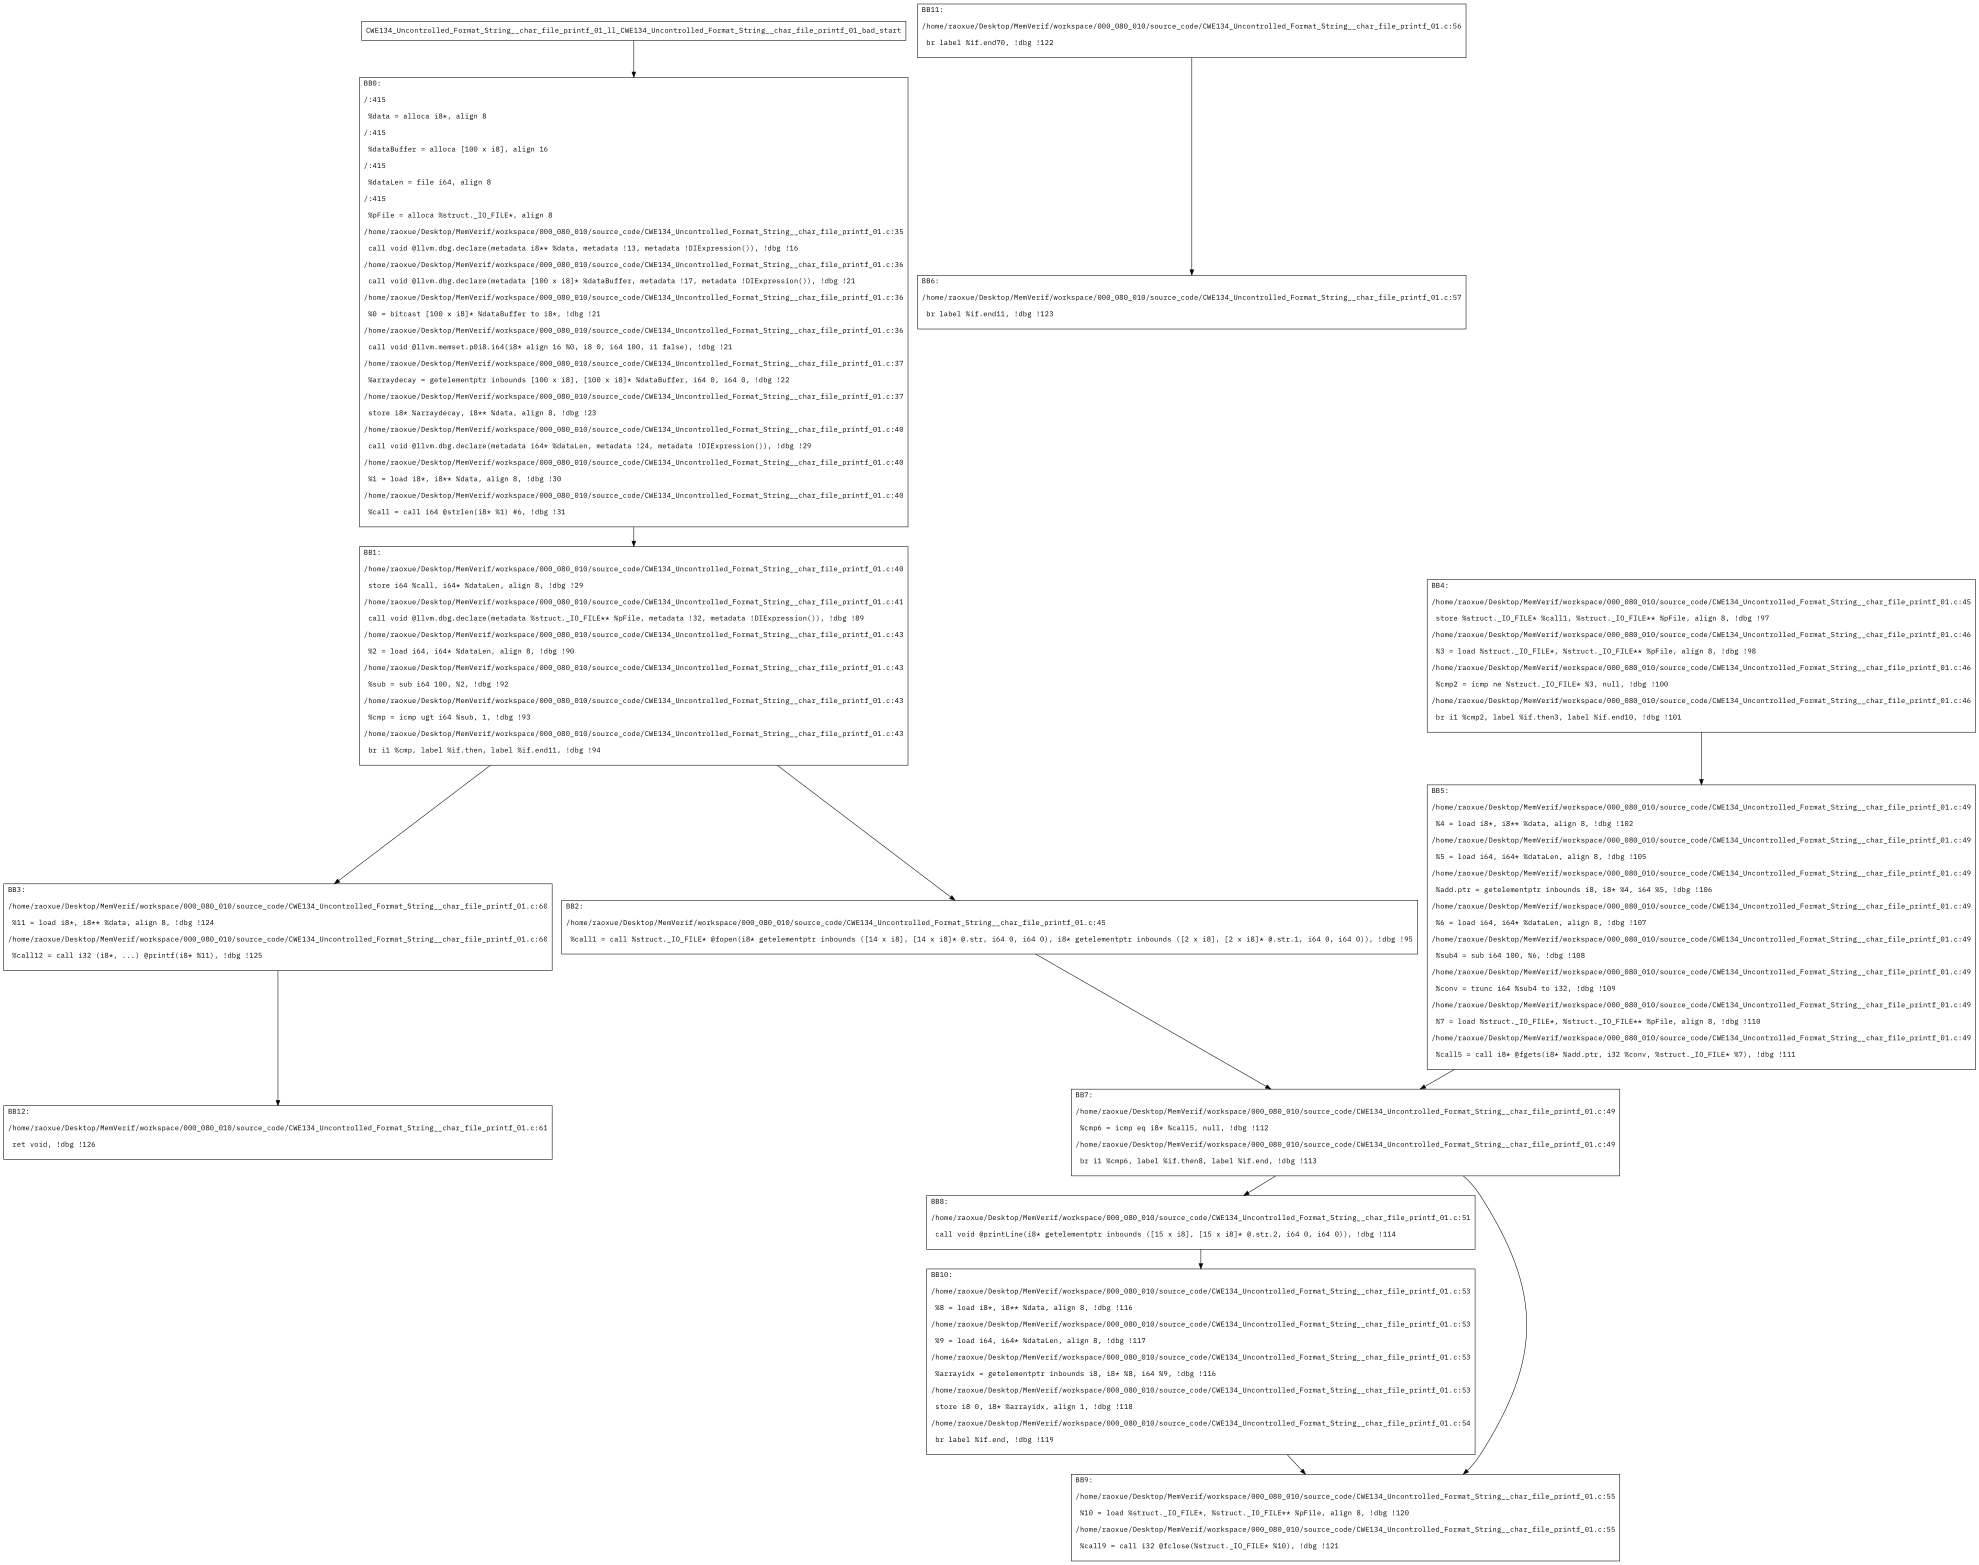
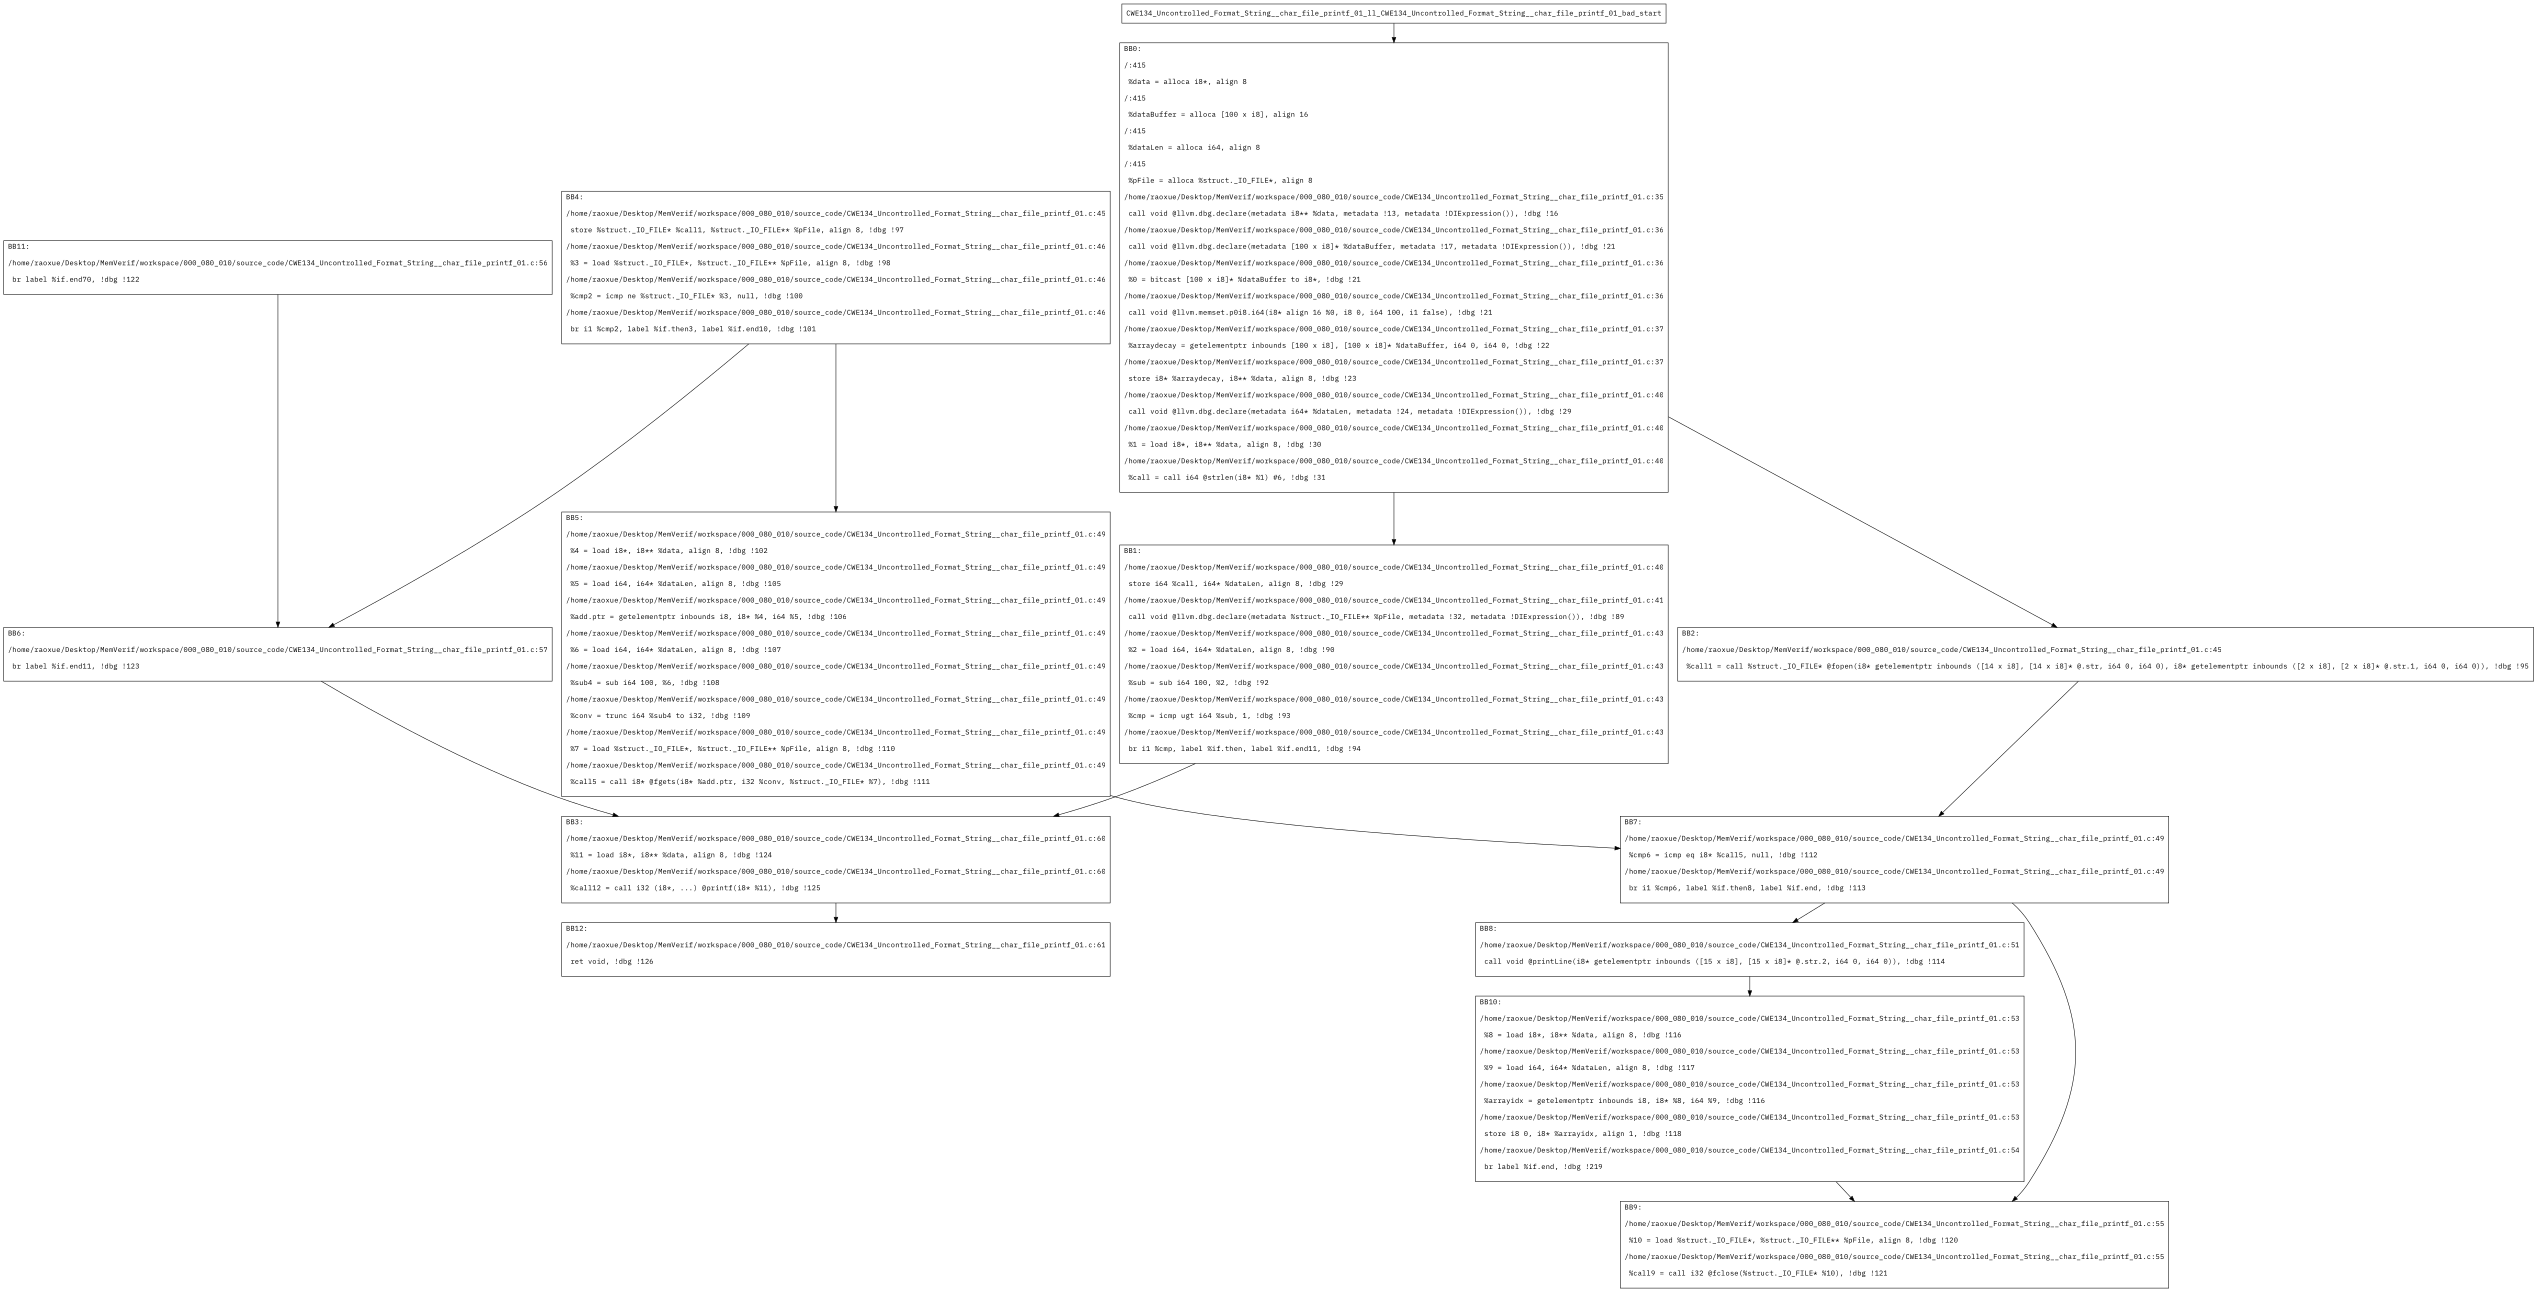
(428, 182) -> (1192, 148)
none -> (550, 497)
none -> (463, 757)
(864, 831) -> (1860, 521)
(993, 1440) -> (1542, 1167)
